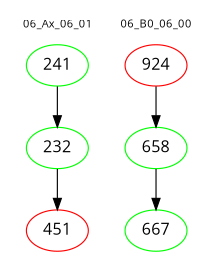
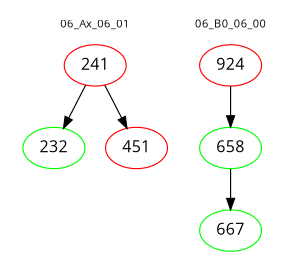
(57, 65) -> (95, 65)
(57, 184) -> (113, 102)
